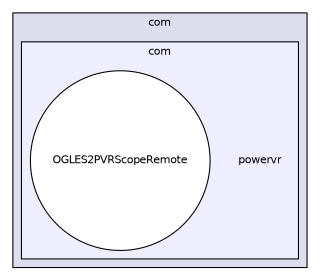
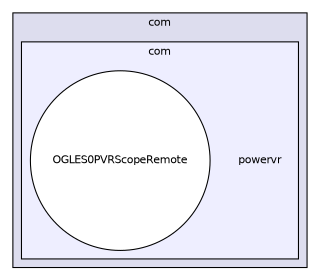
(120, 161) -> (120, 161)
